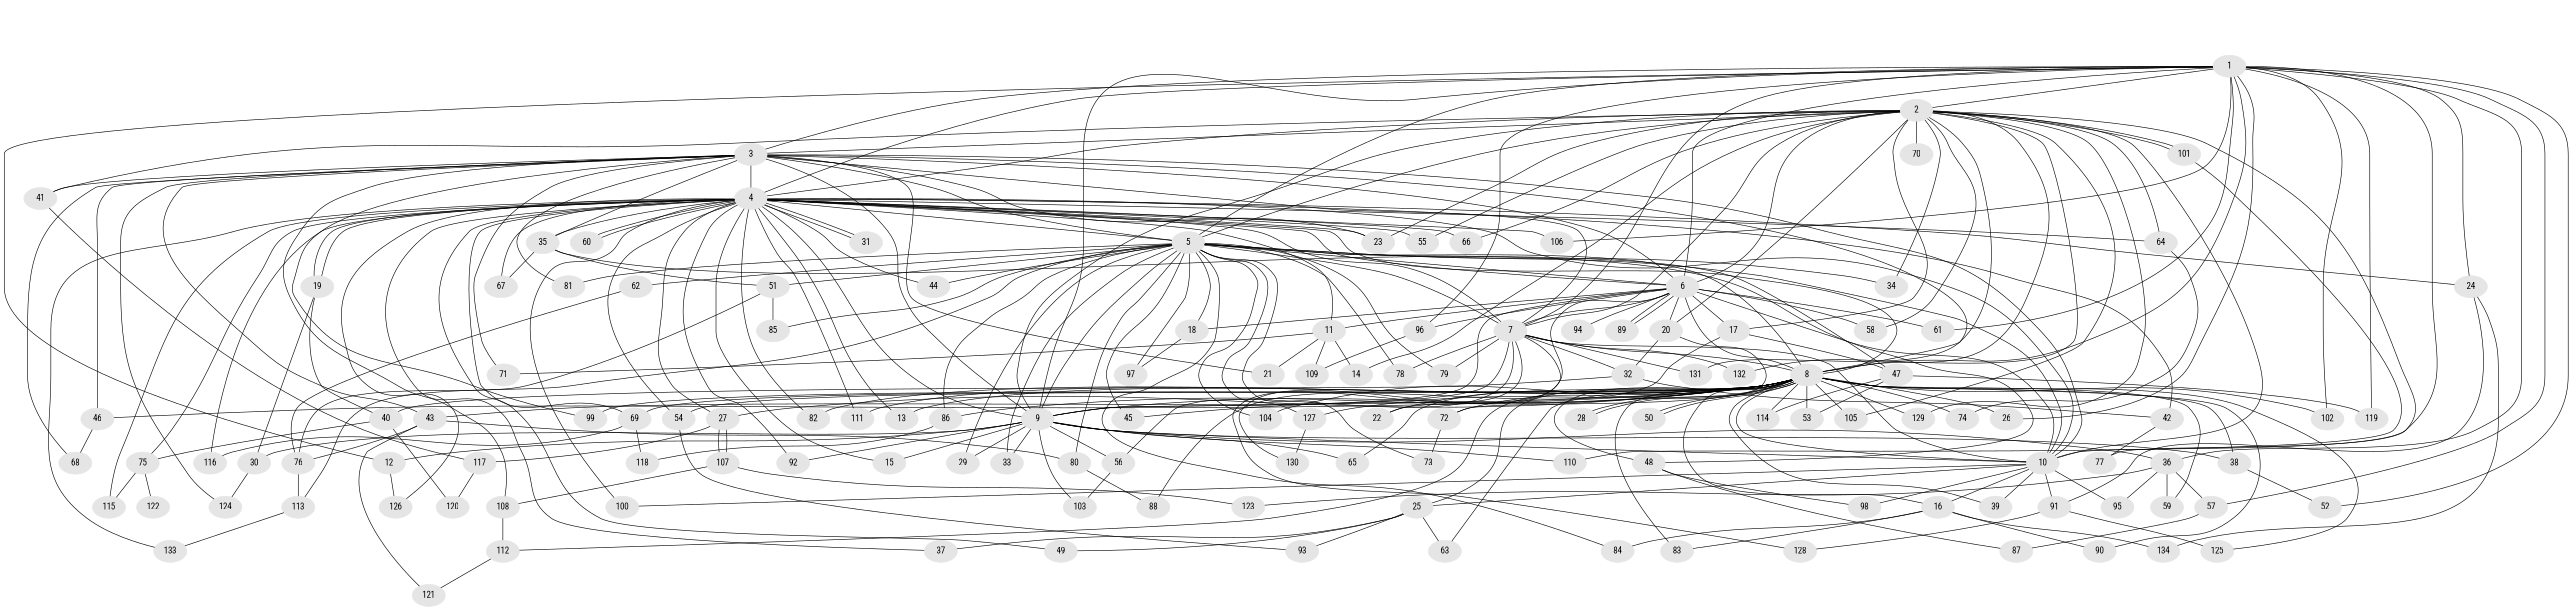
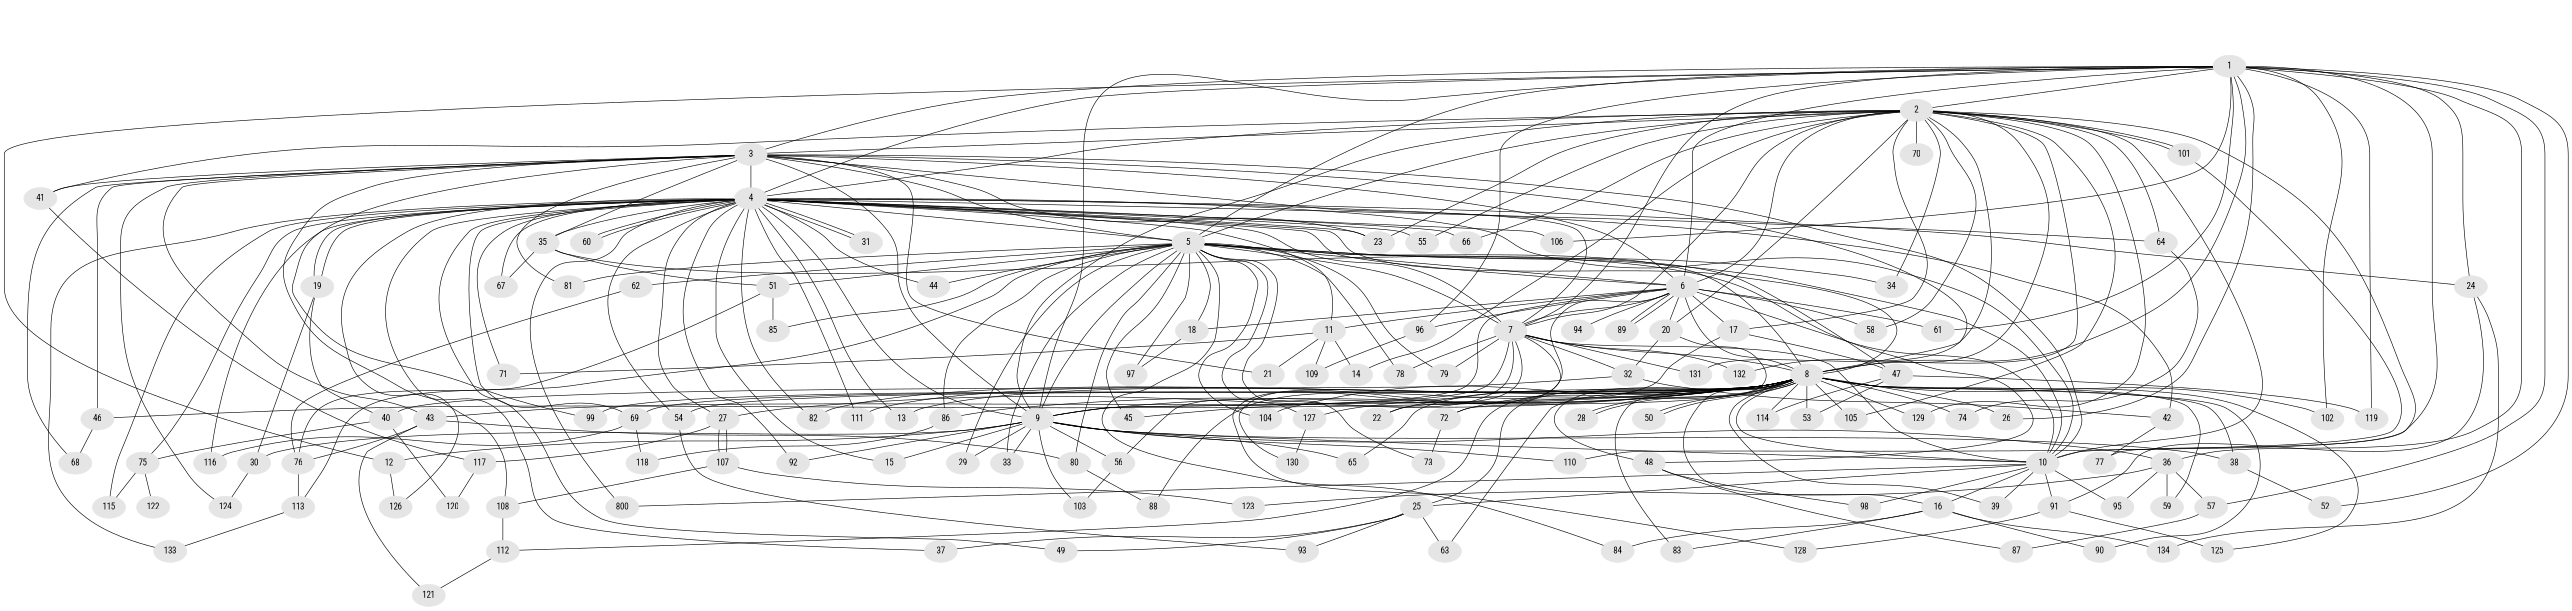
(539, 194) -> (518, 225)
(622, 507) -> (622, 507)
